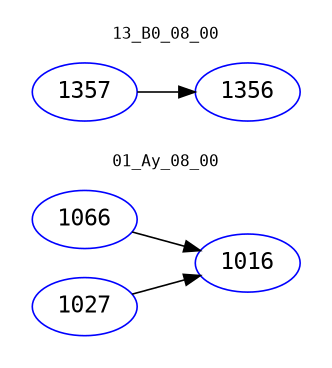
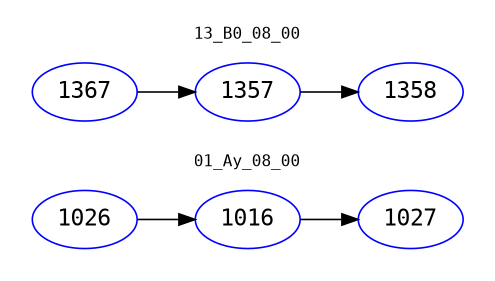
none -> (85, 92)
(248, 92) -> (411, 92)
(85, 219) -> (85, 219)
(158, 287) -> (321, 219)
